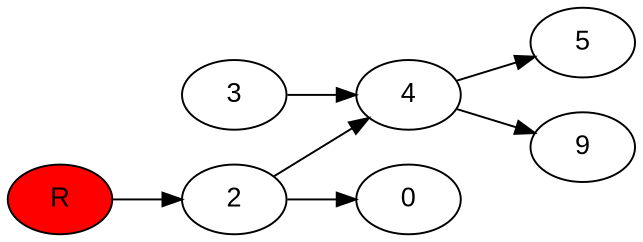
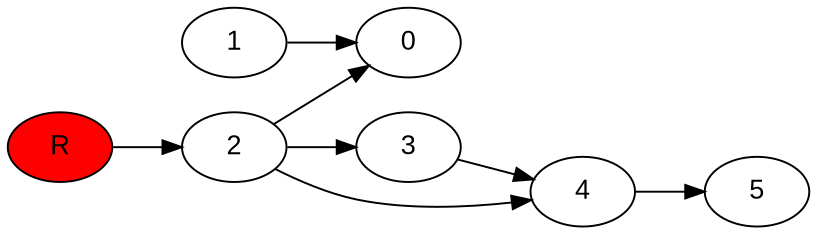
none -> (234, 43)
none -> (312, 147)
(583, 147) -> none
